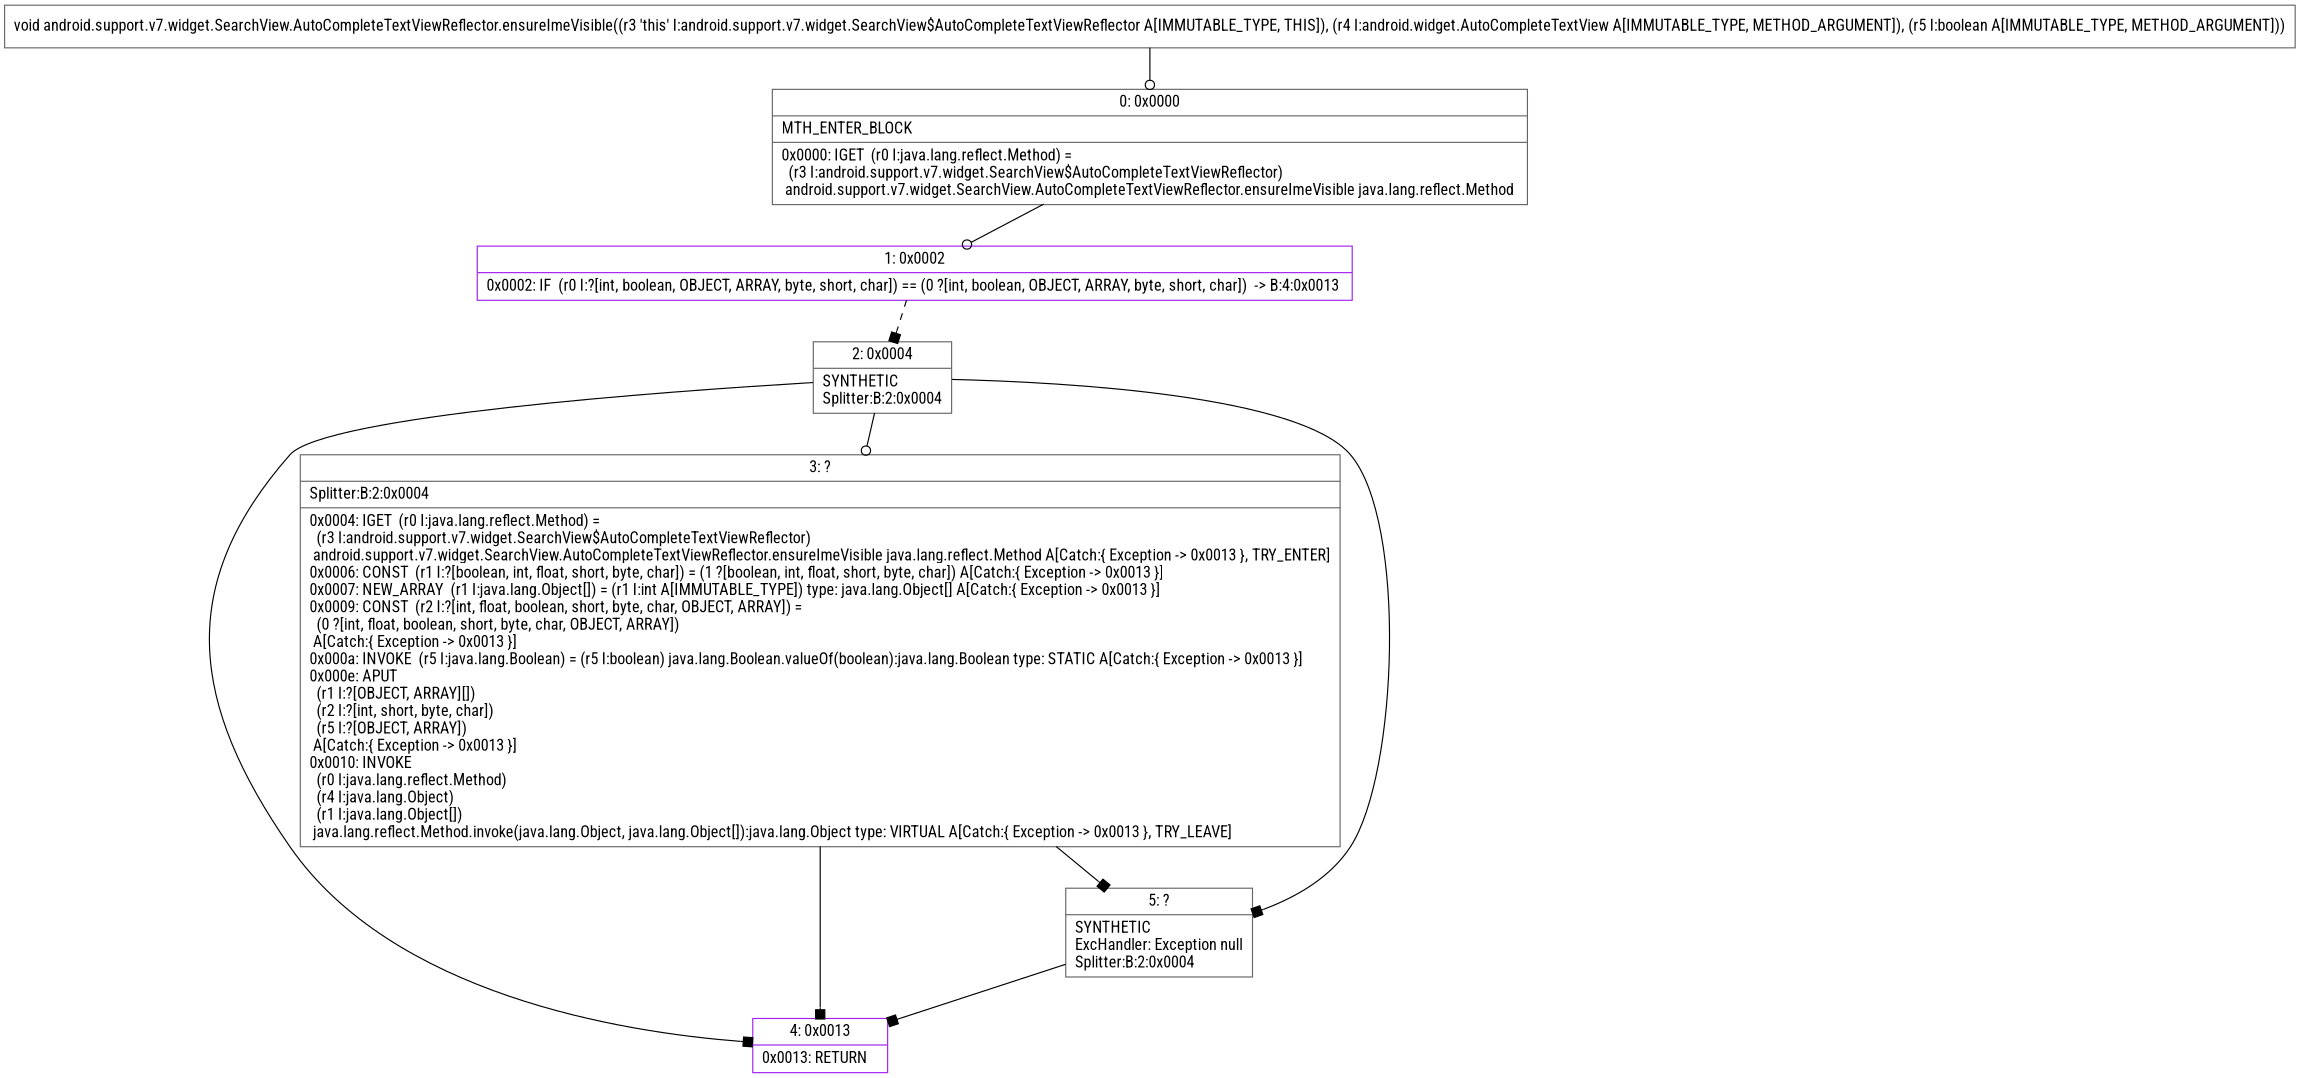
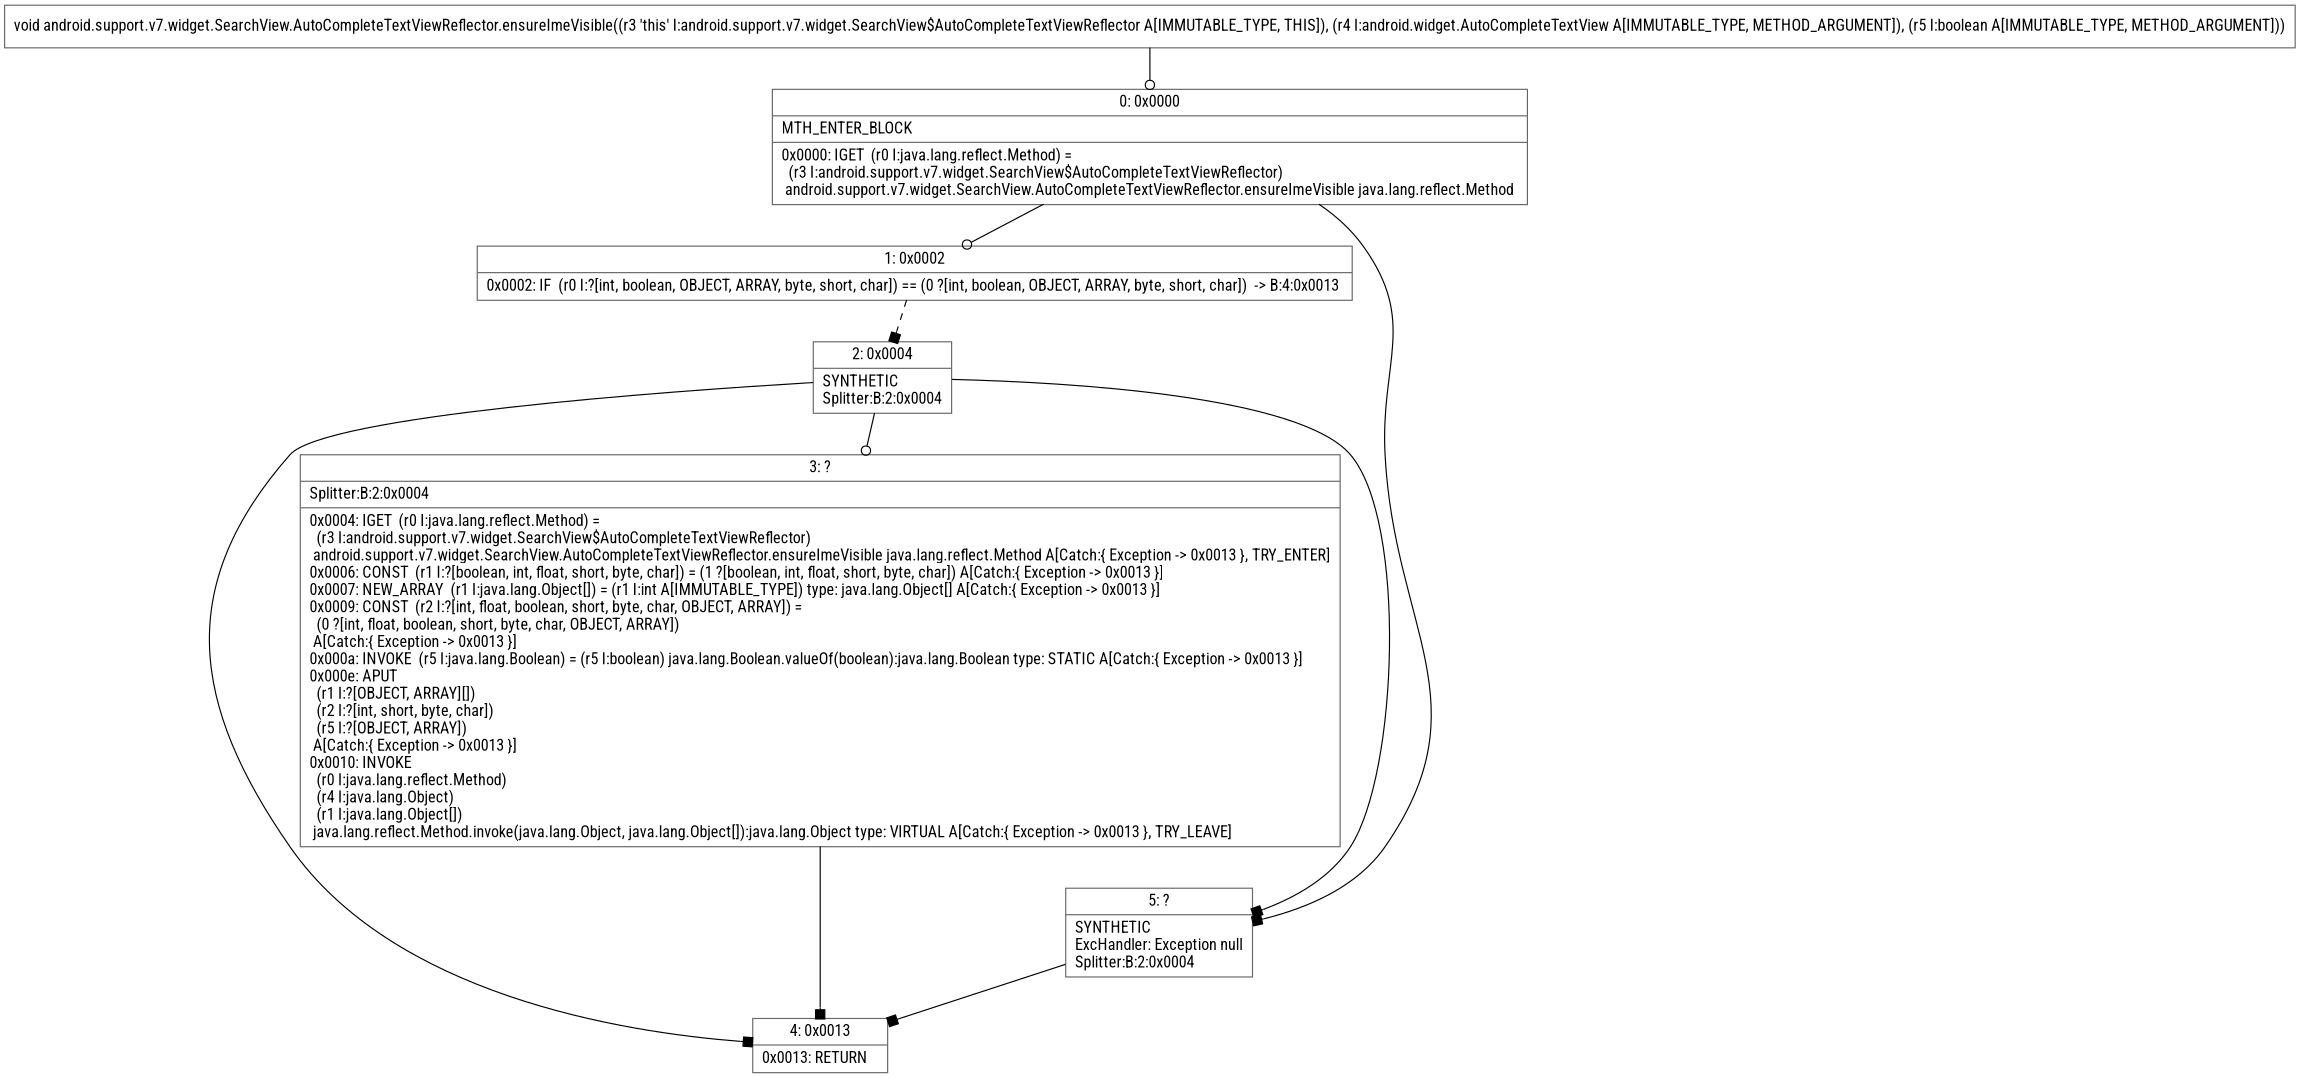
(915, 273) -> (915, 273)
(1077, 864) -> (1408, 589)
(820, 1046) -> (820, 1046)
